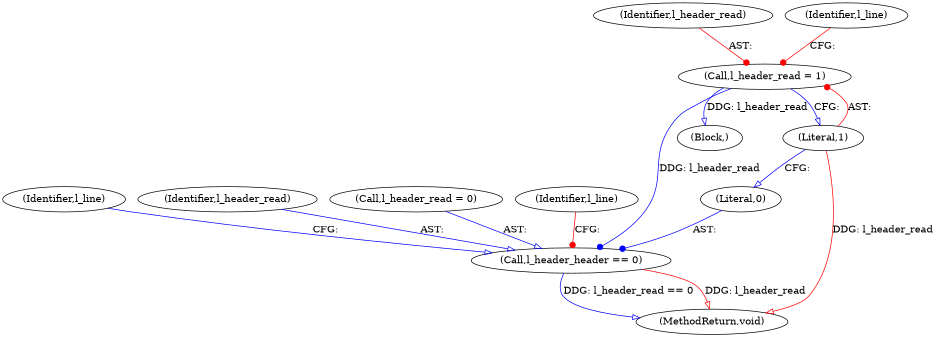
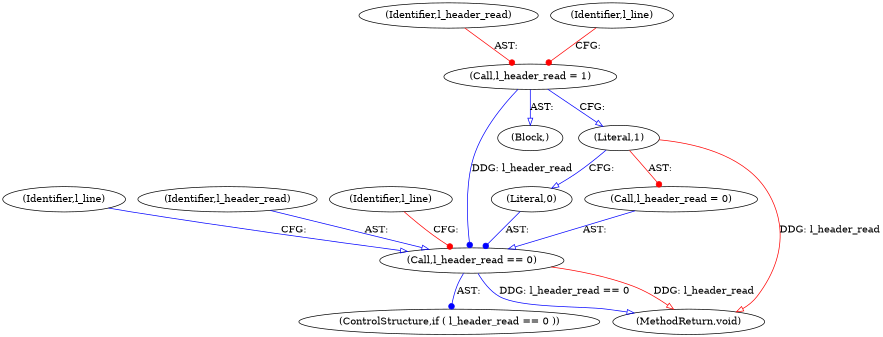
(847, 105) -> (643, 166)
(757, 107) -> (544, 107)
(571, 261) -> (472, 261)
none -> (449, 322)
